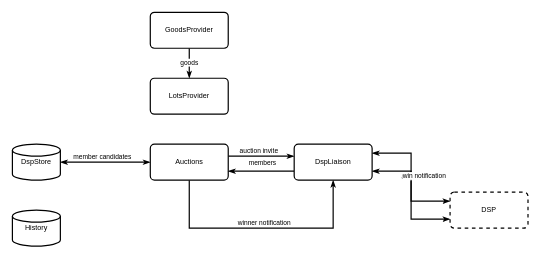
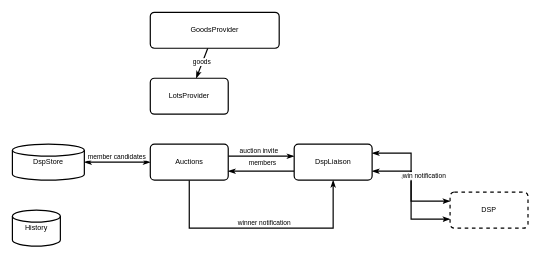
(189, 30) -> (215, 30)
(36, 162) -> (48, 162)
